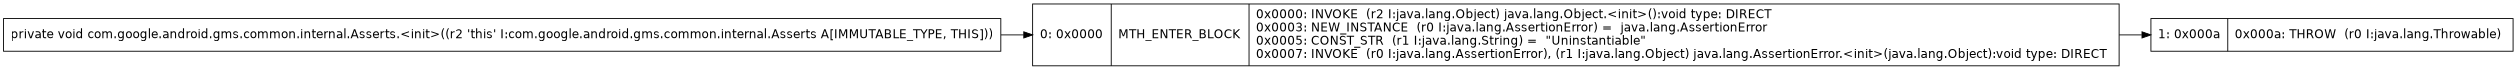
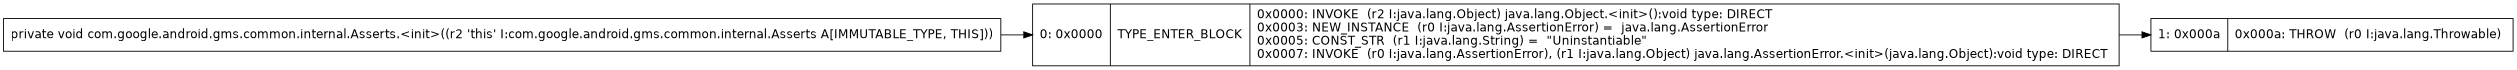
(1180, 34) -> (1180, 34)
